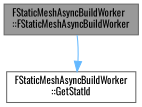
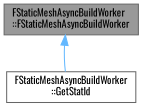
(78, 48) -> (64, 58)
